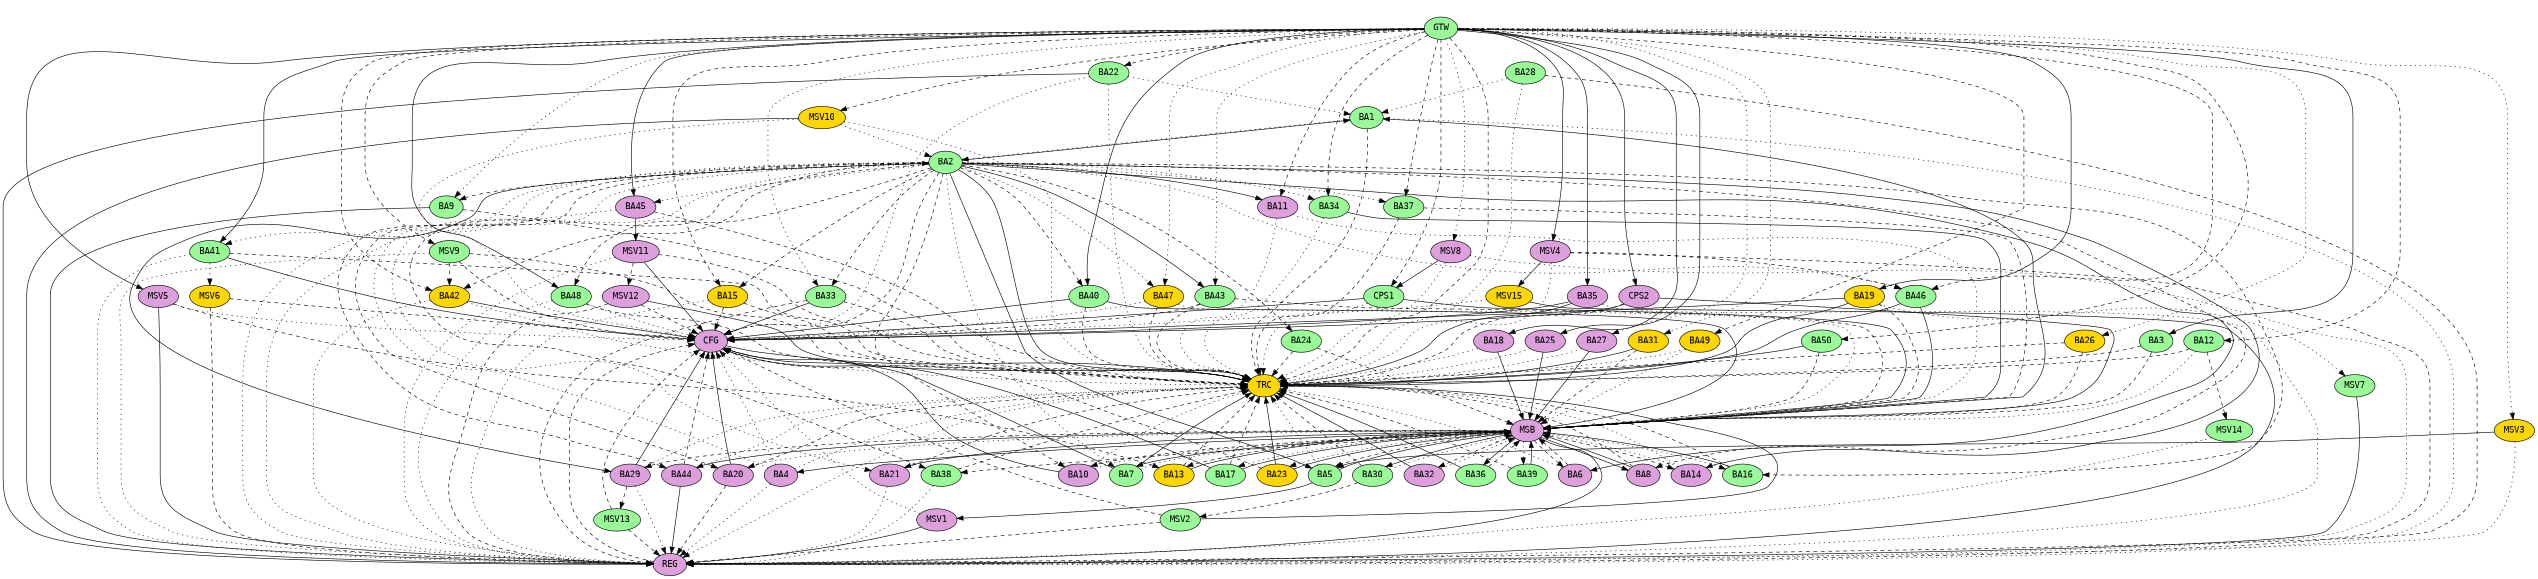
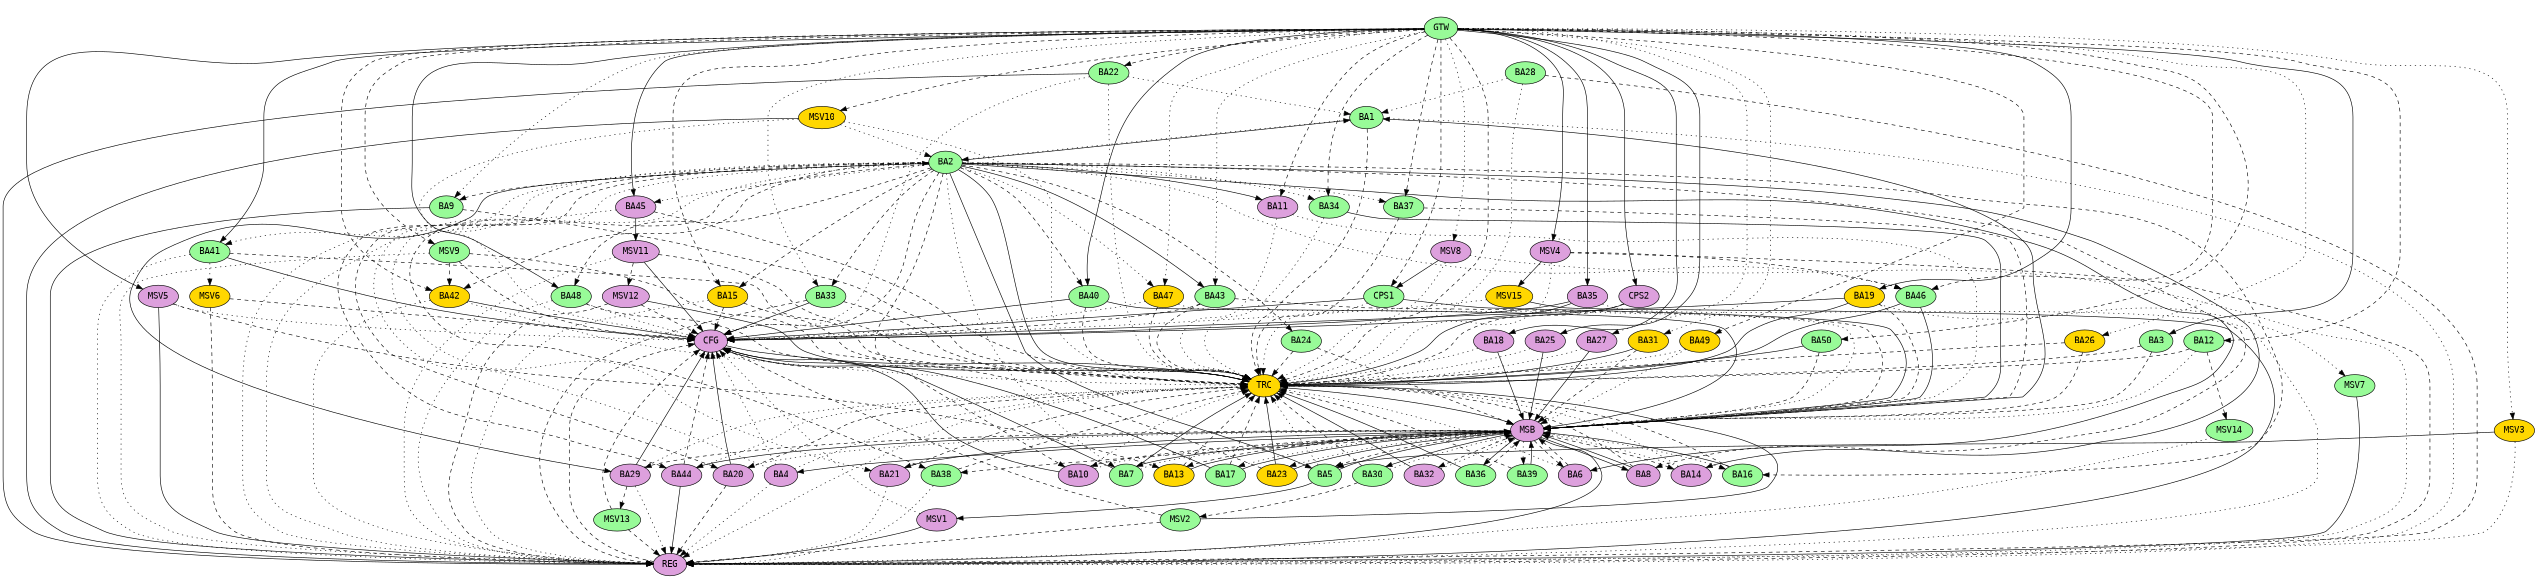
(2079, 394) -> (1395, 400)
